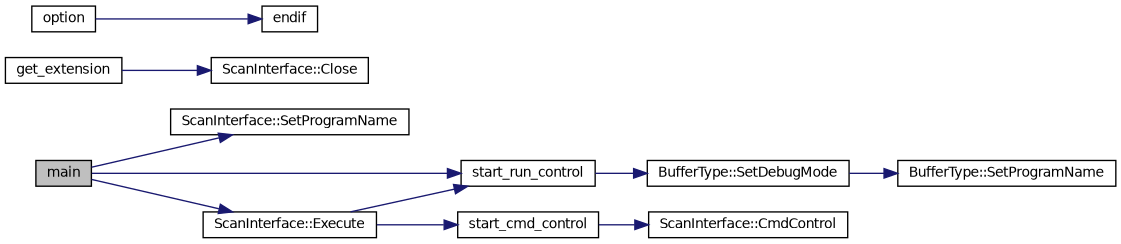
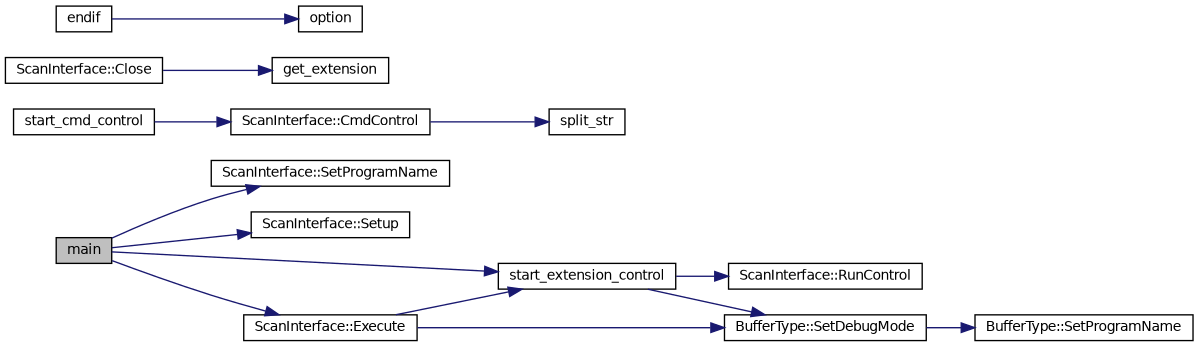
(172, 19) -> (198, 19)
(160, 70) -> (211, 70)
none -> (587, 122)
(528, 173) -> (587, 276)
none -> (330, 225)
(410, 225) -> (564, 328)
none -> (825, 276)
